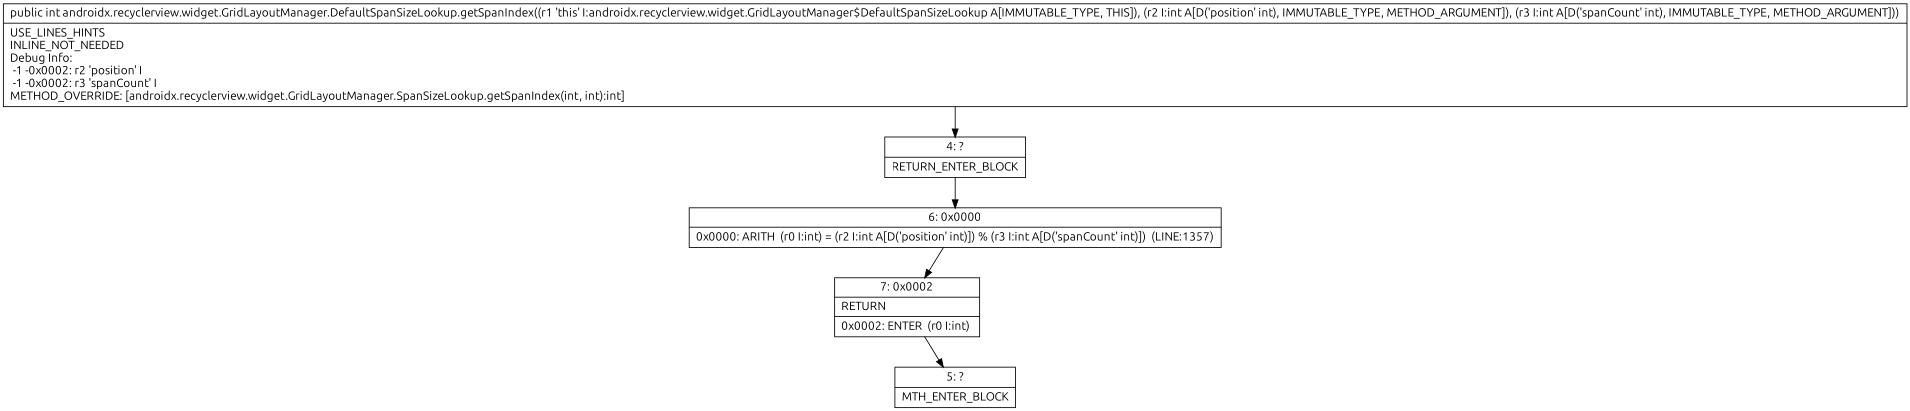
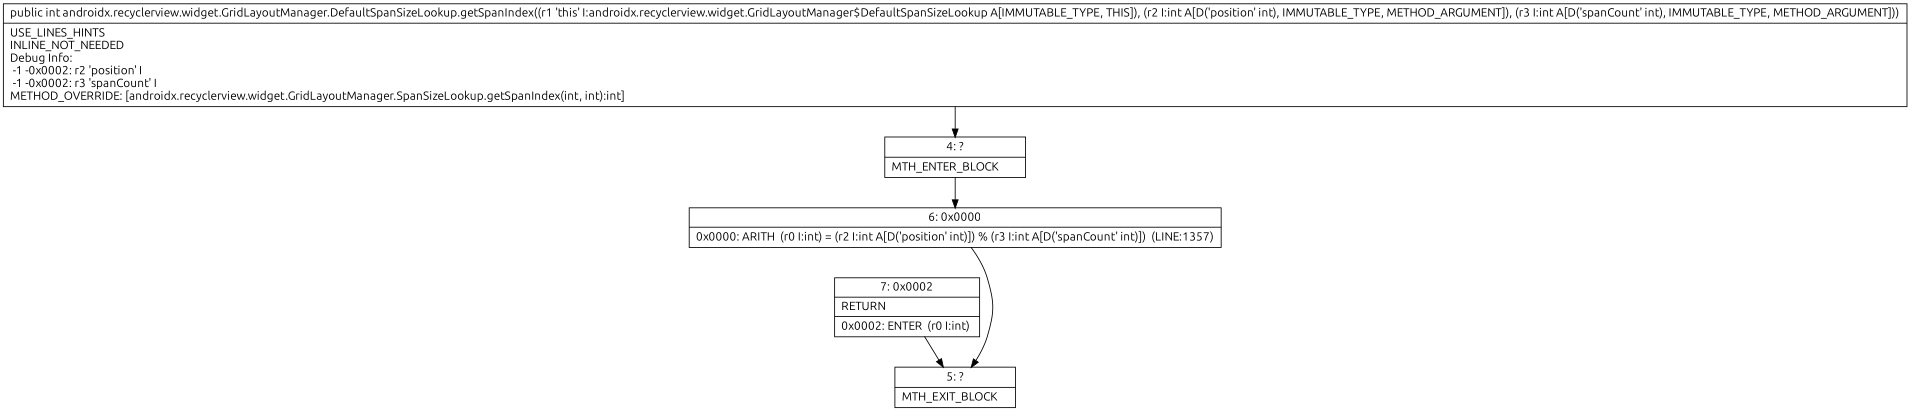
(955, 167) -> (945, 167)
(936, 259) -> (993, 303)
(955, 397) -> (950, 397)
